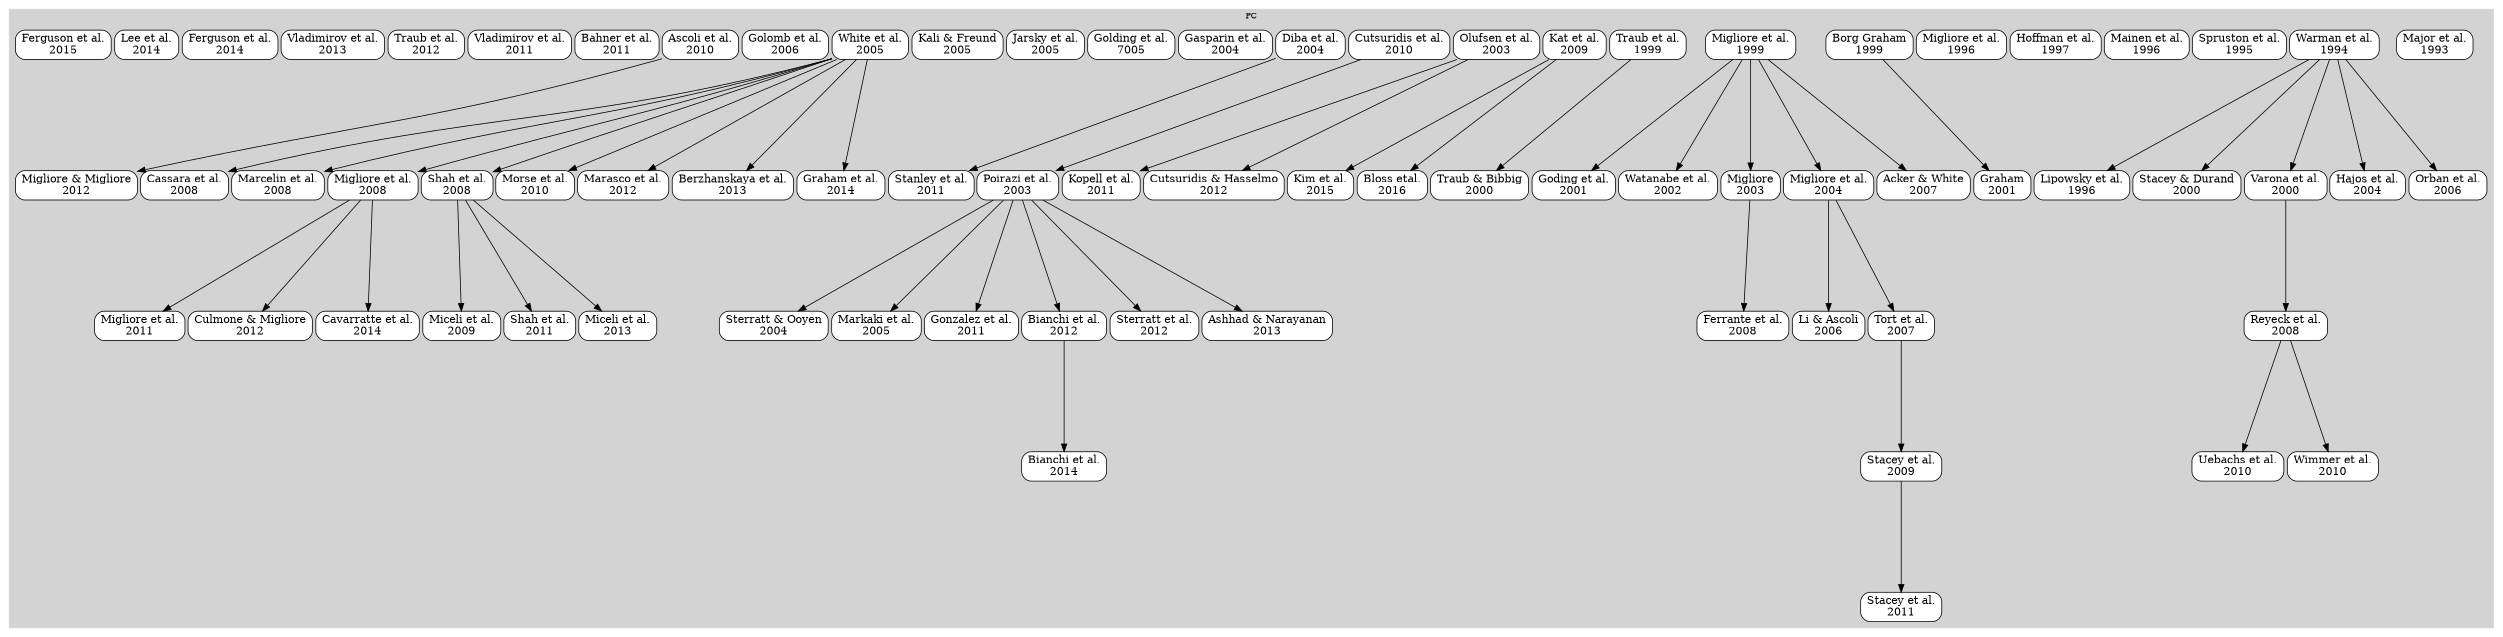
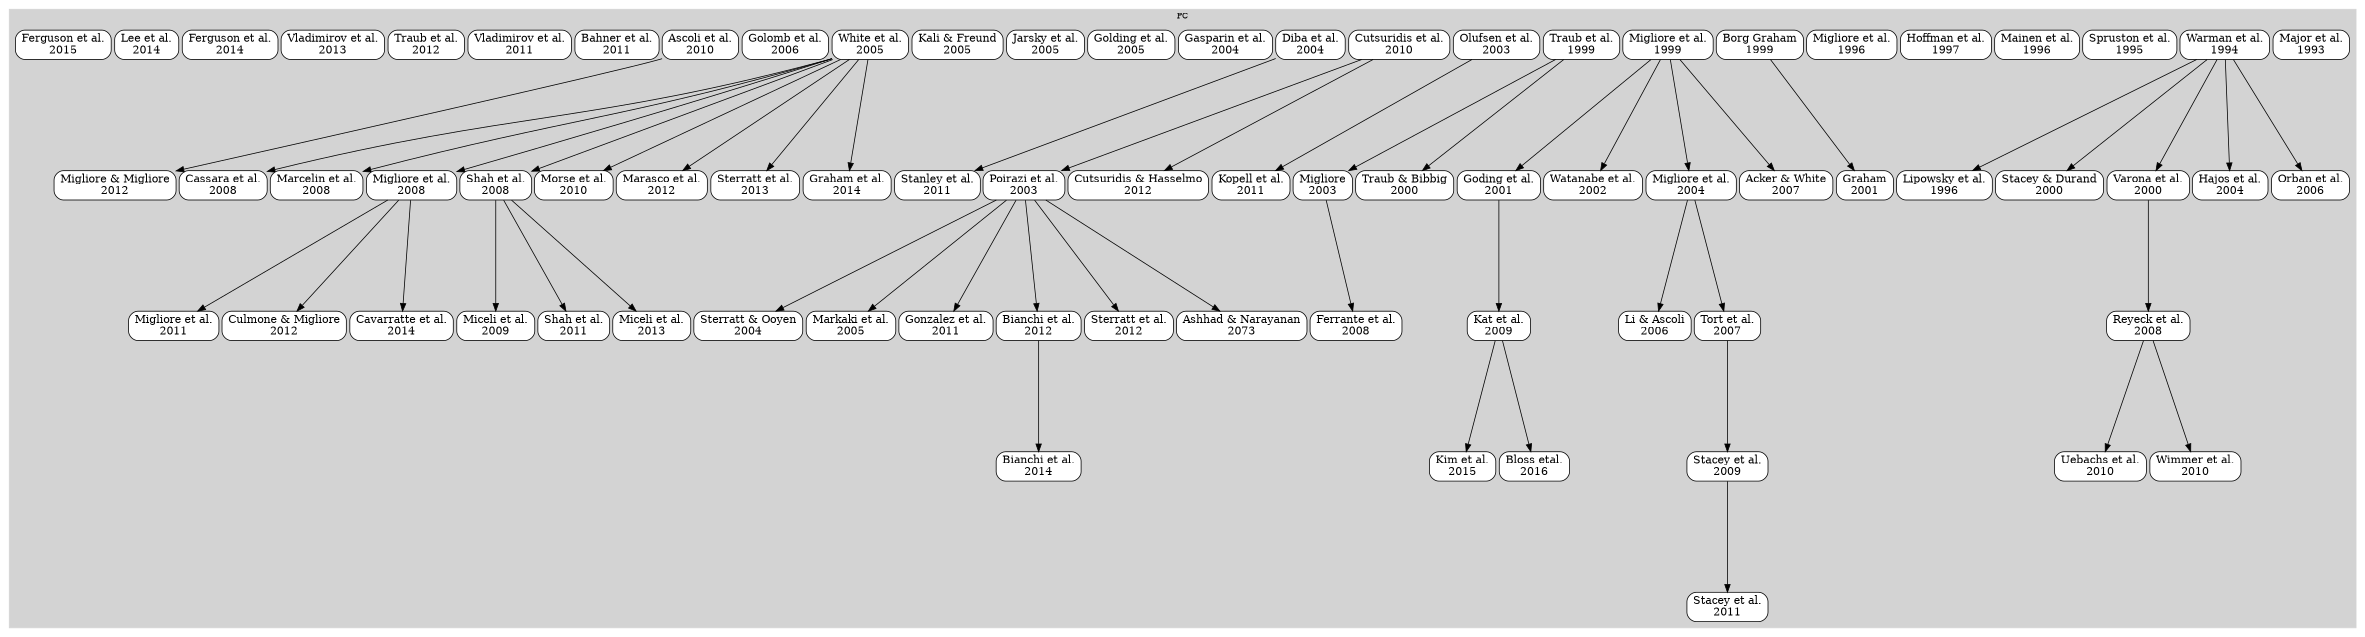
(1131, 45) -> (1131, 45)
(1751, 111) -> (1456, 113)
(1359, 113) -> (1272, 113)
(733, 185) -> (755, 185)
none -> (1499, 252)
(1267, 326) -> (1242, 326)
